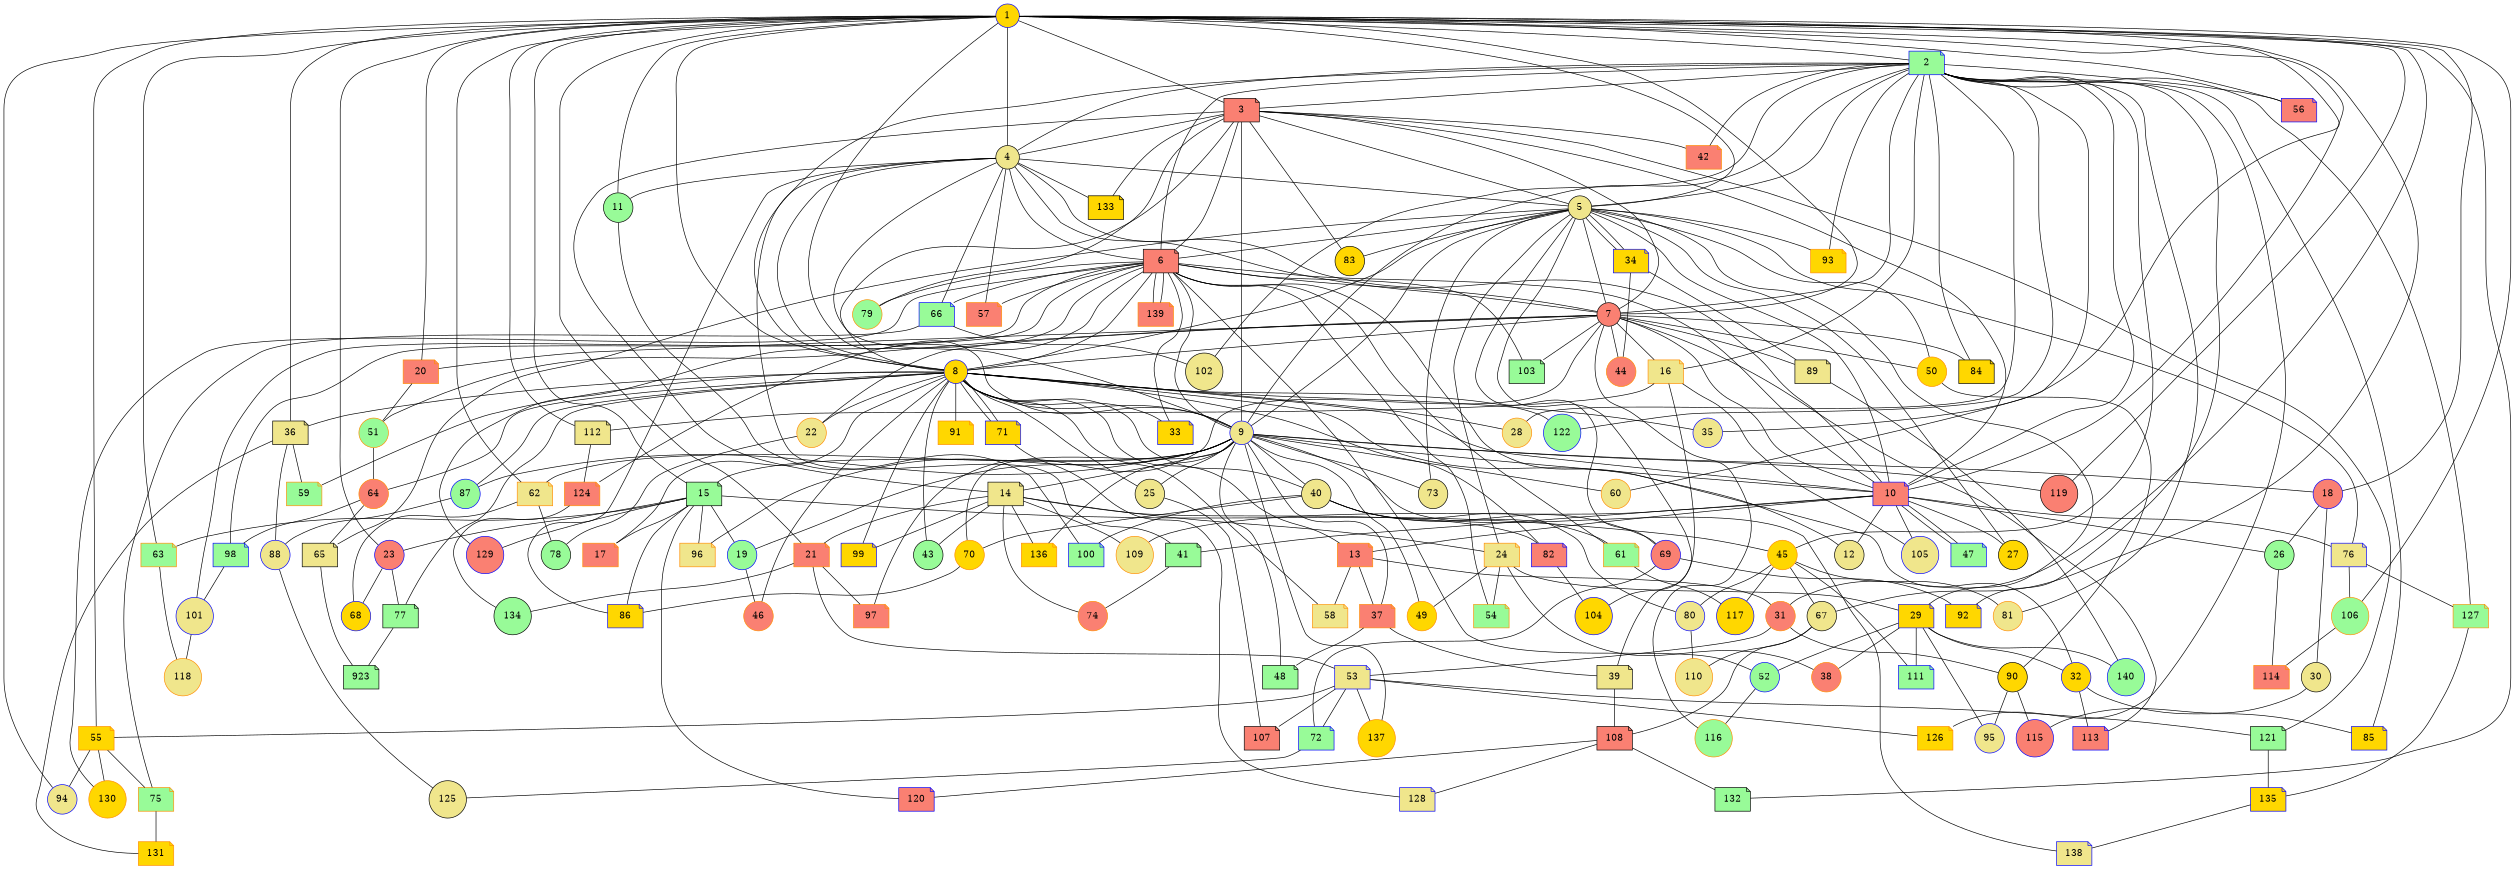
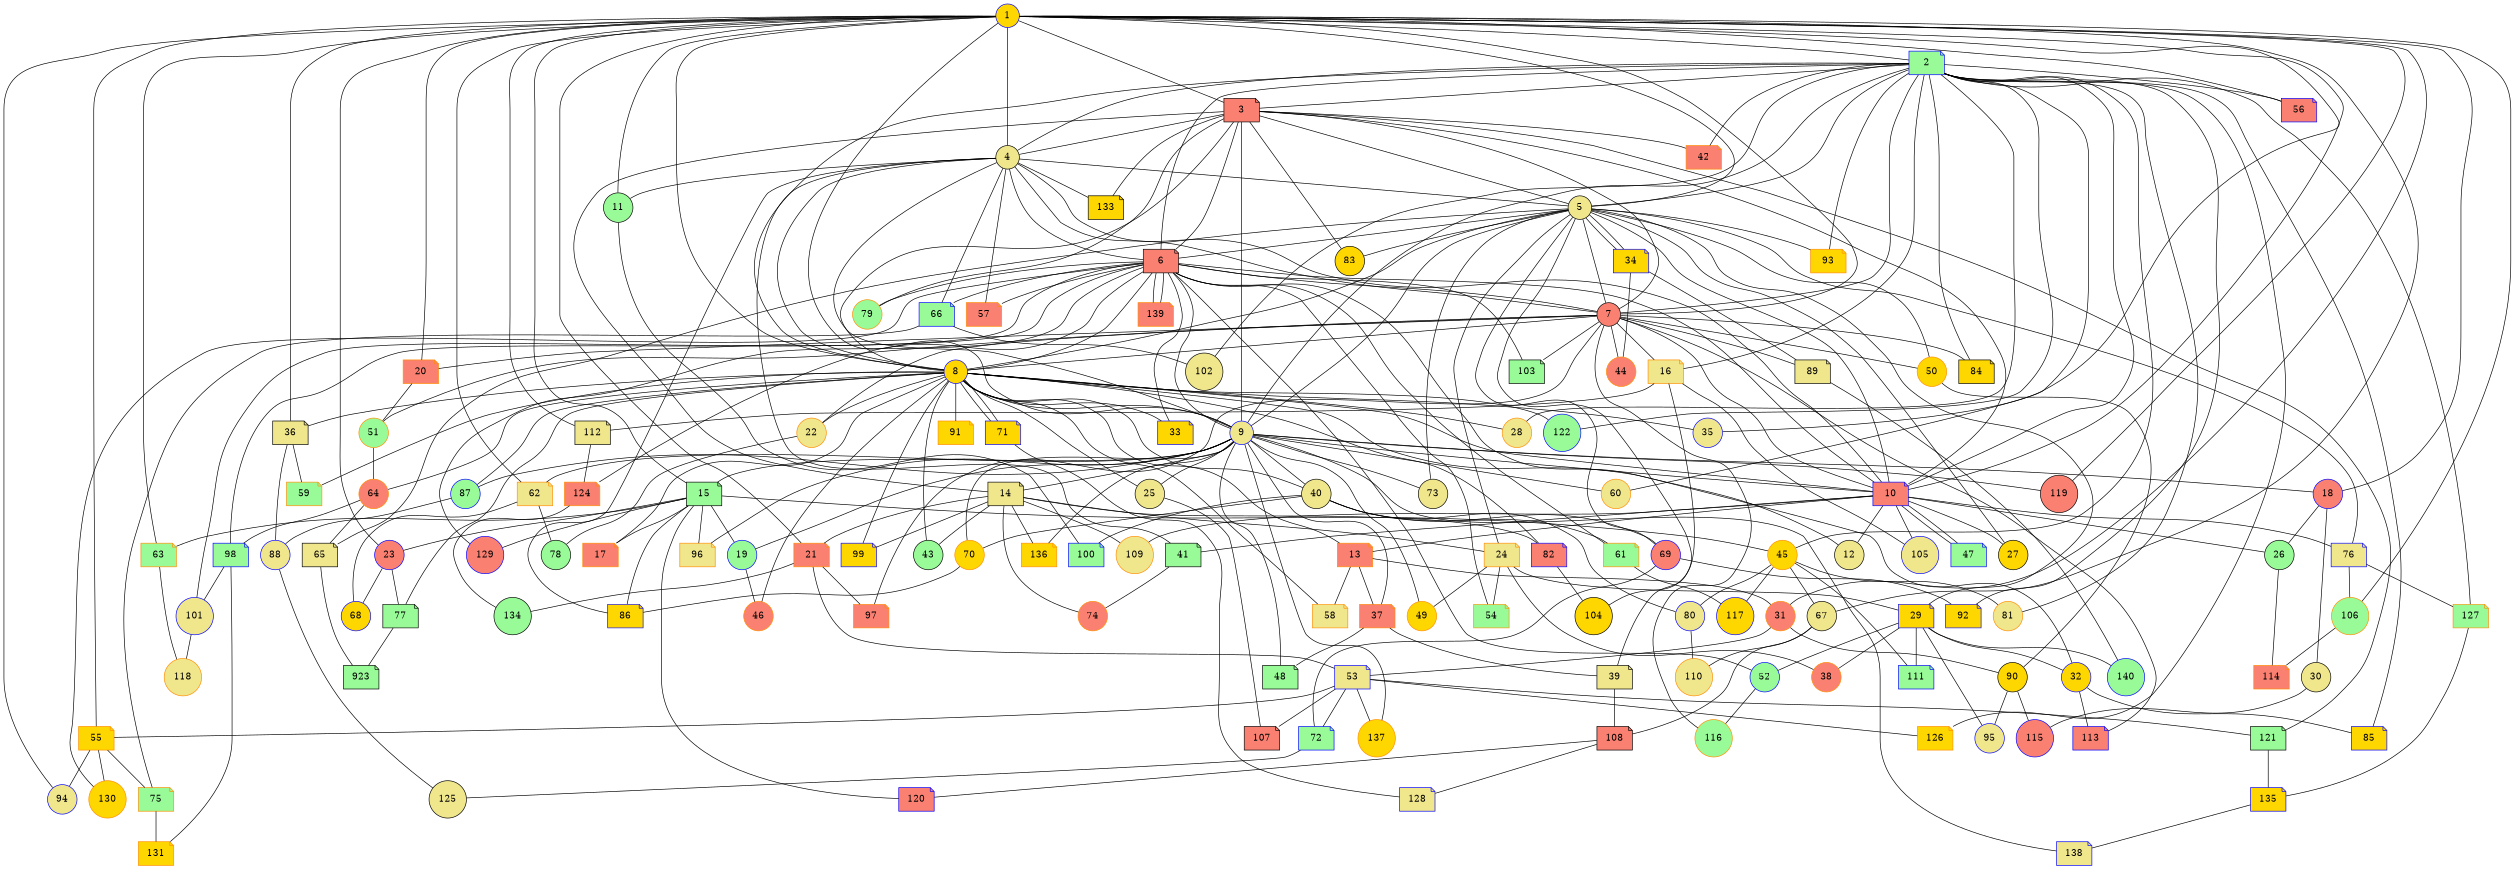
(1594, 616) -> (1594, 616)
(68, 653) -> (232, 715)
(1733, 799) -> none
